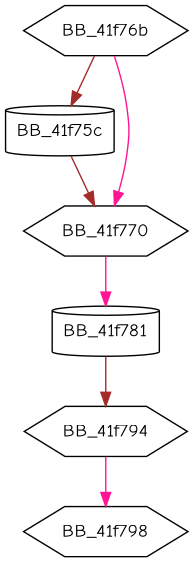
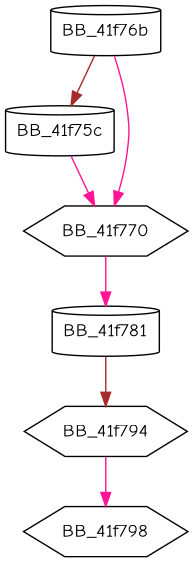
(106, 31) -> (106, 31)
(80, 175) -> (80, 175)
